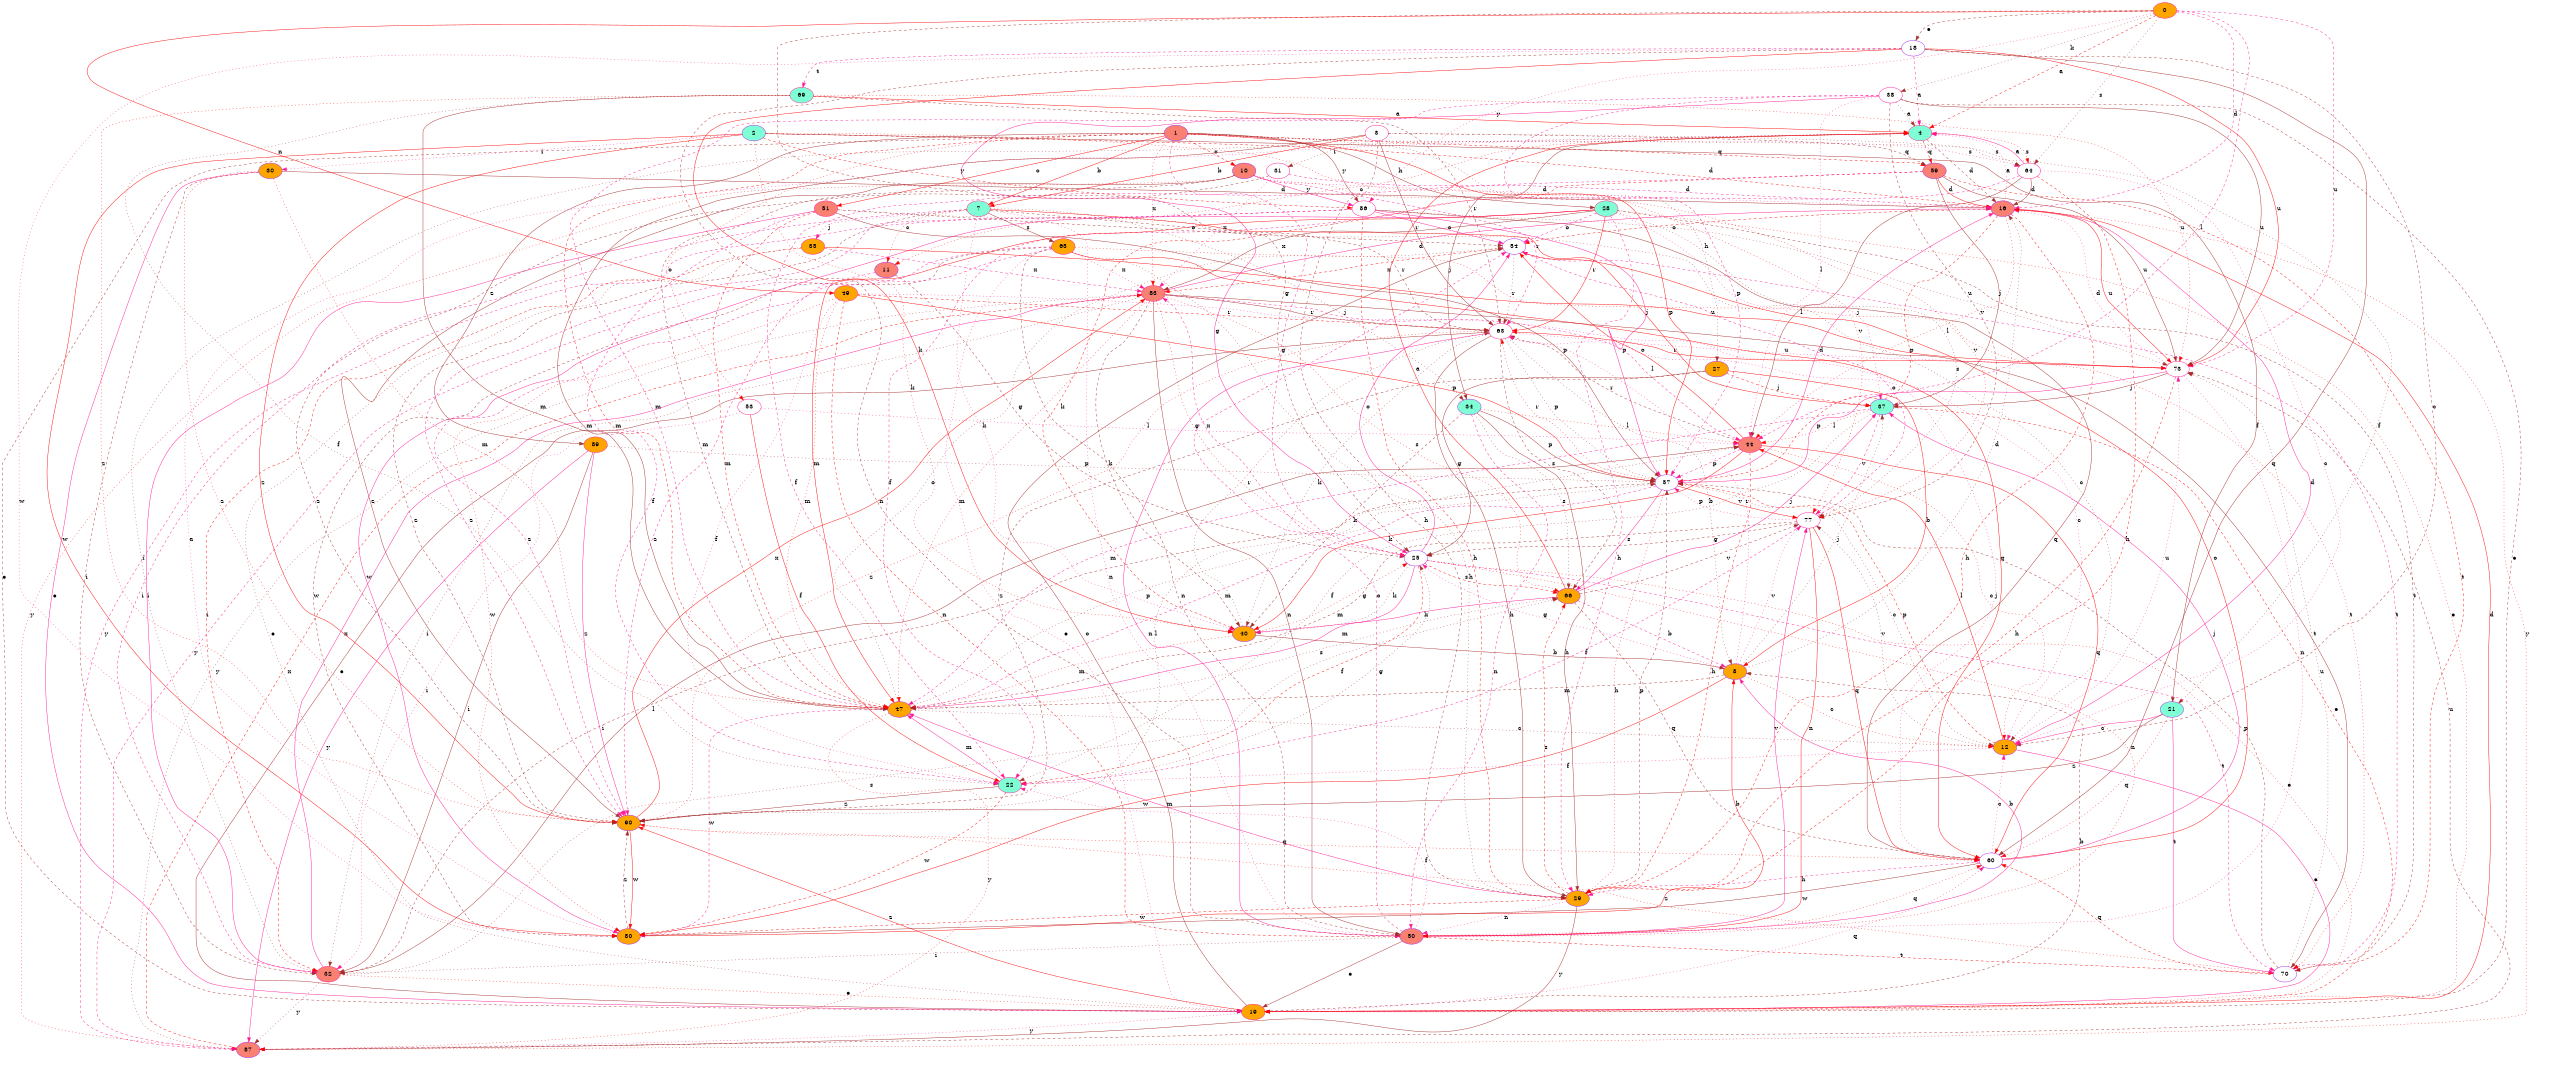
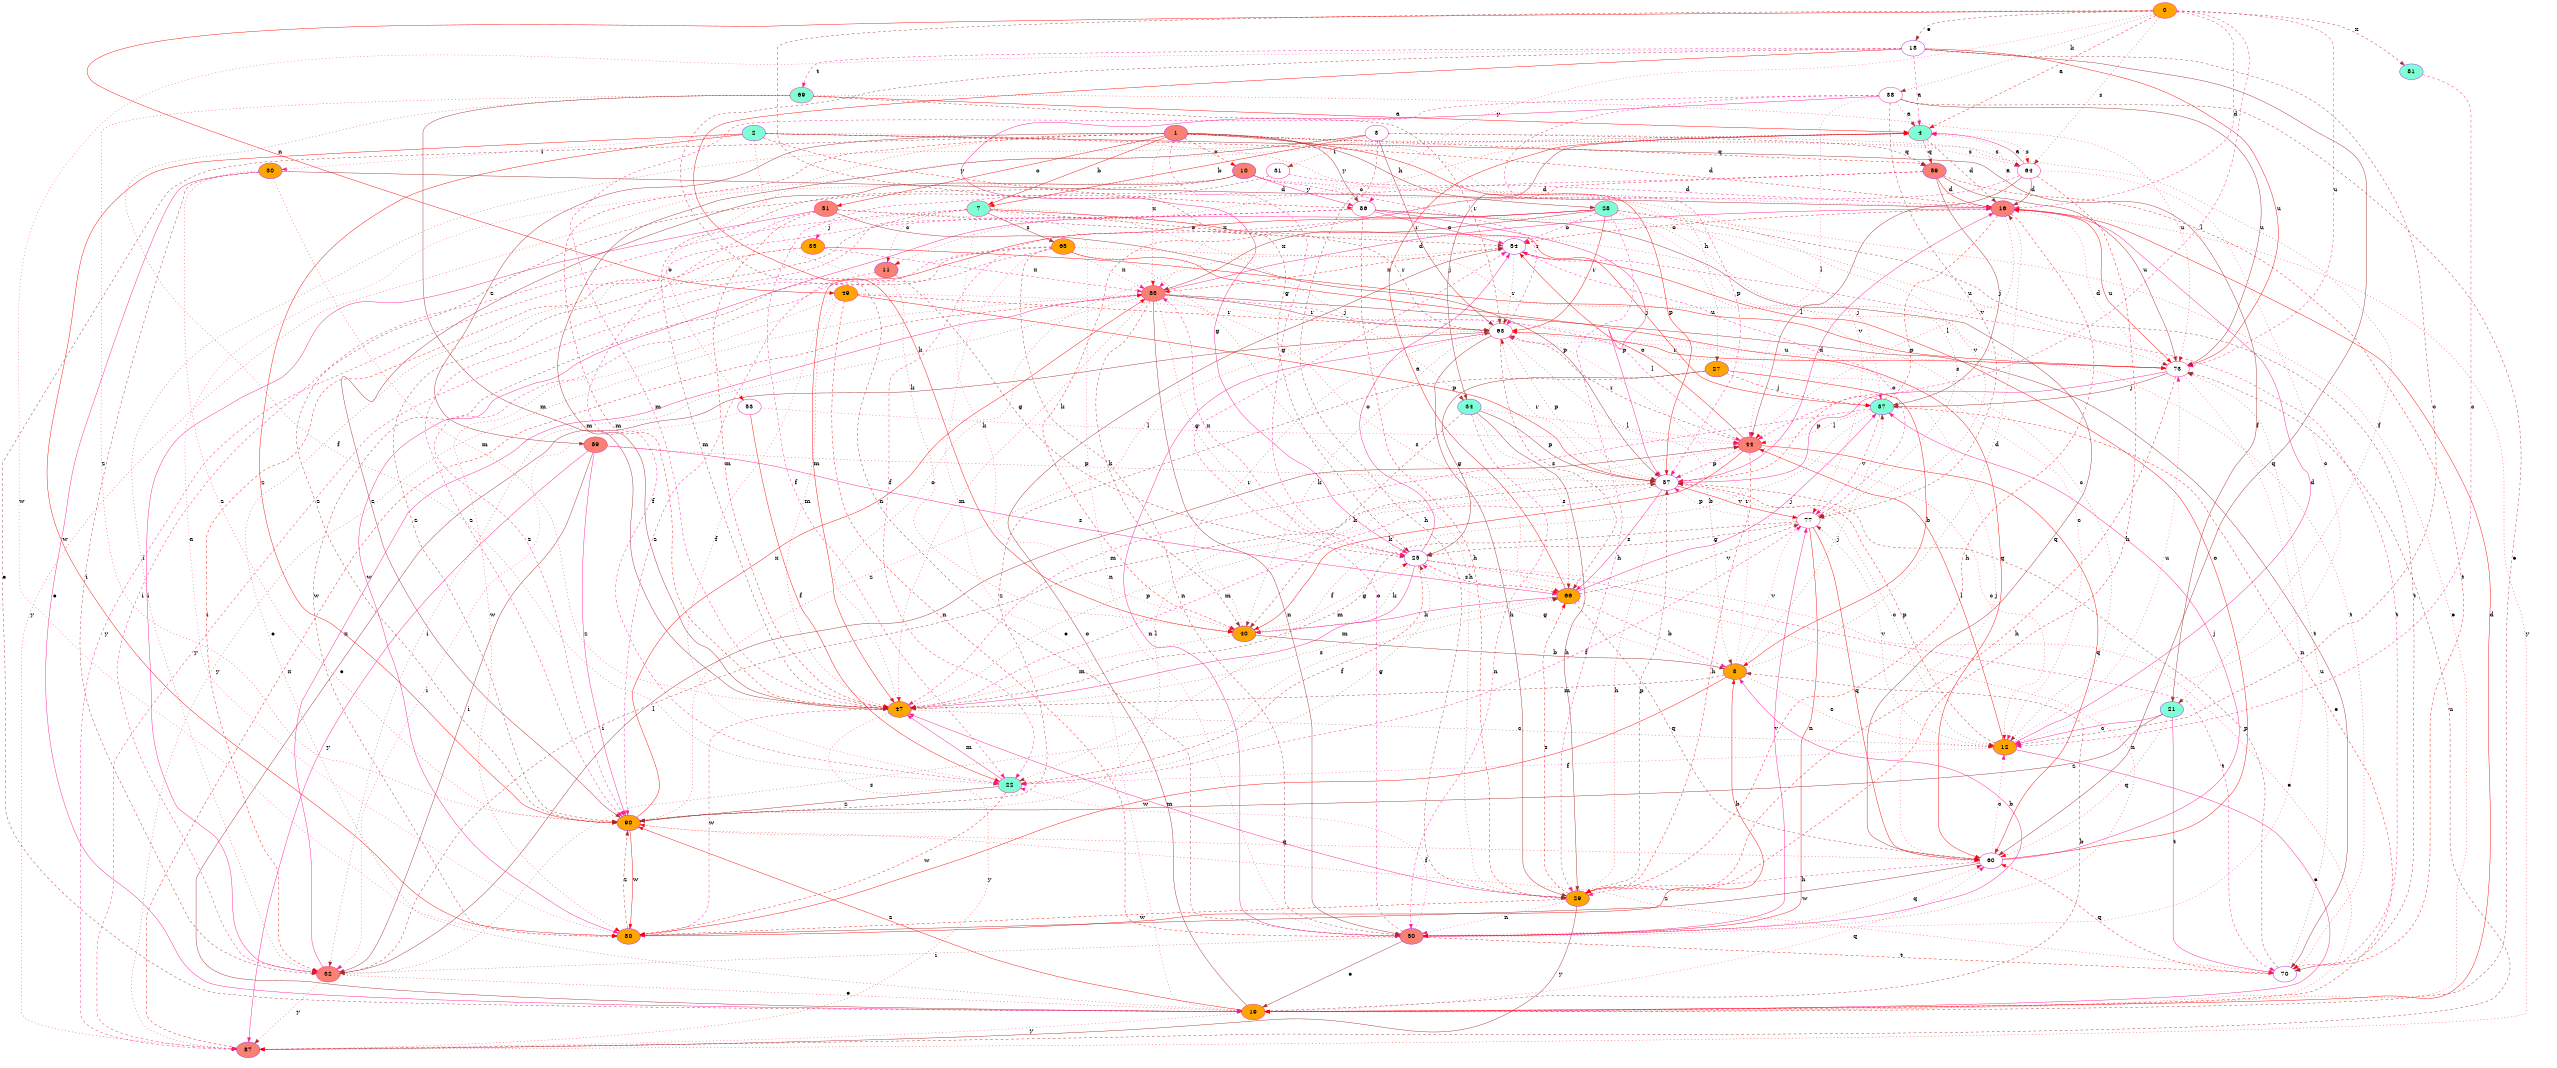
none -> (2411, 72)
(596, 445) -> (596, 445)
none -> (1078, 528)
